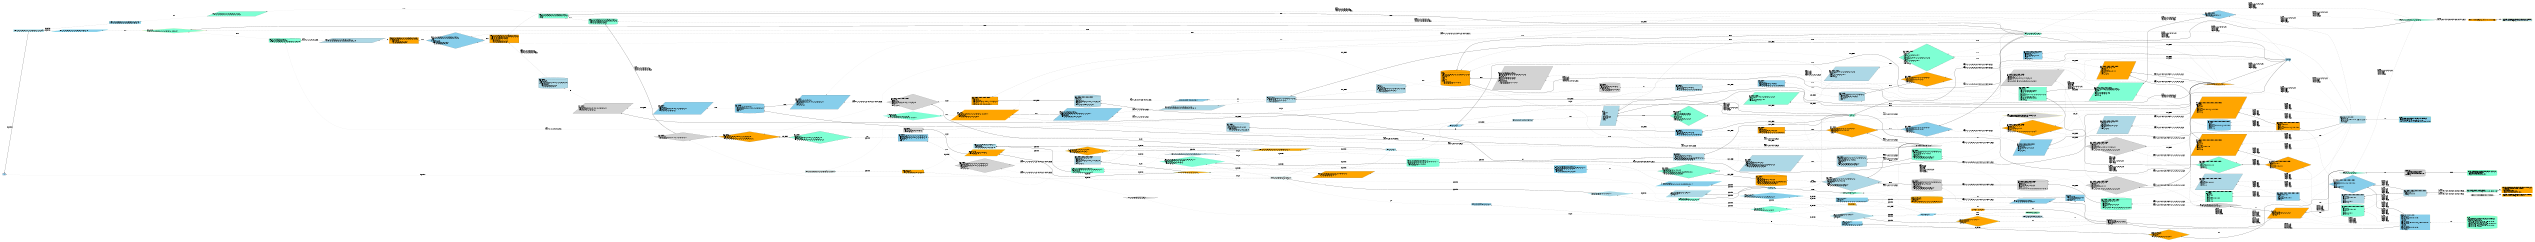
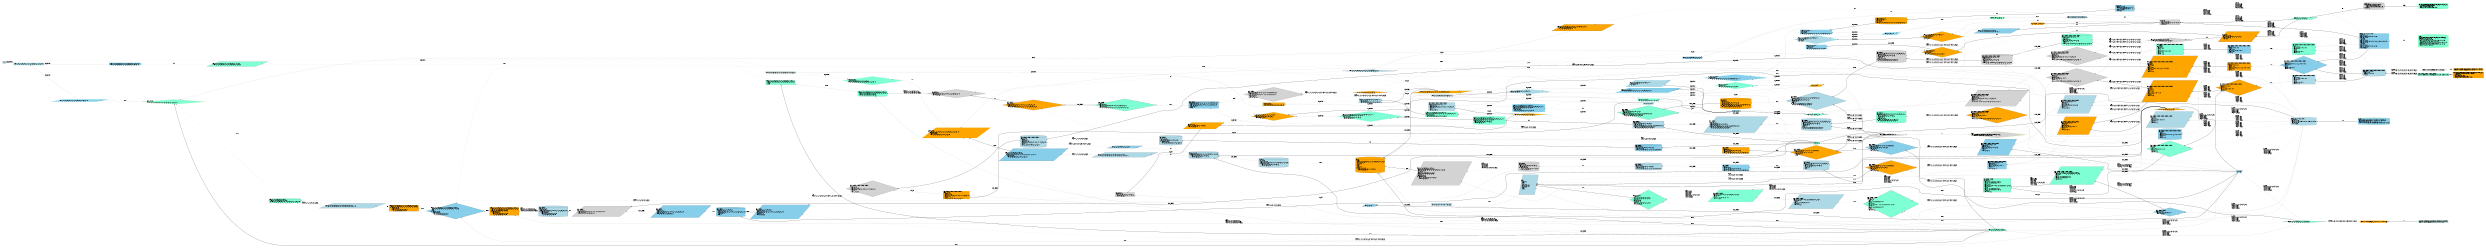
(2384, 96) -> (2272, 197)
(1429, 146) -> (1691, 112)
(2353, 173) -> (2304, 18)
(1234, 177) -> (1405, 94)
(1813, 190) -> (1777, 112)
(1140, 198) -> (1370, 92)
(1852, 204) -> (1816, 86)
(1979, 216) -> (2036, 18)
